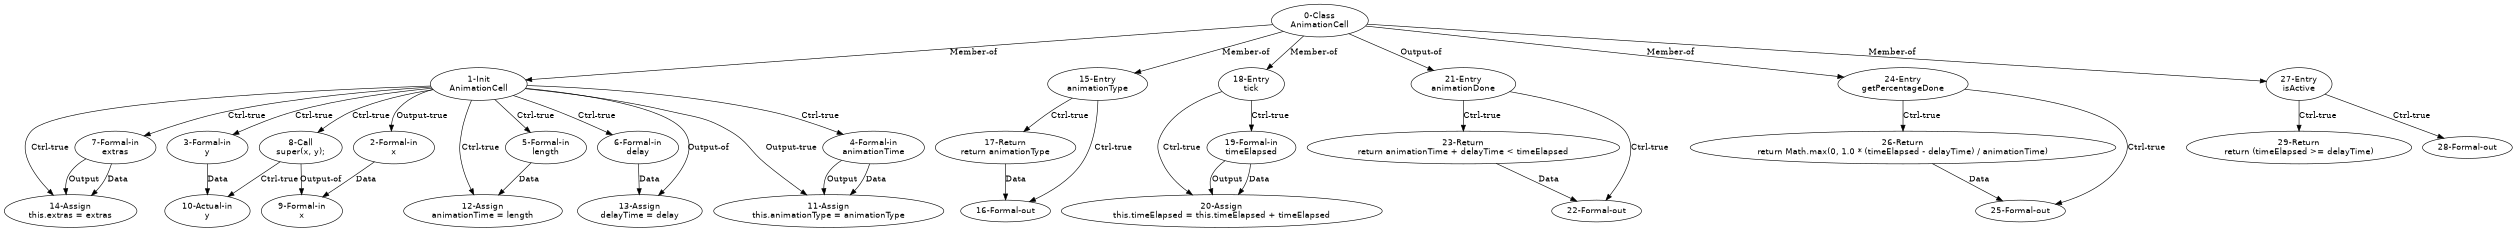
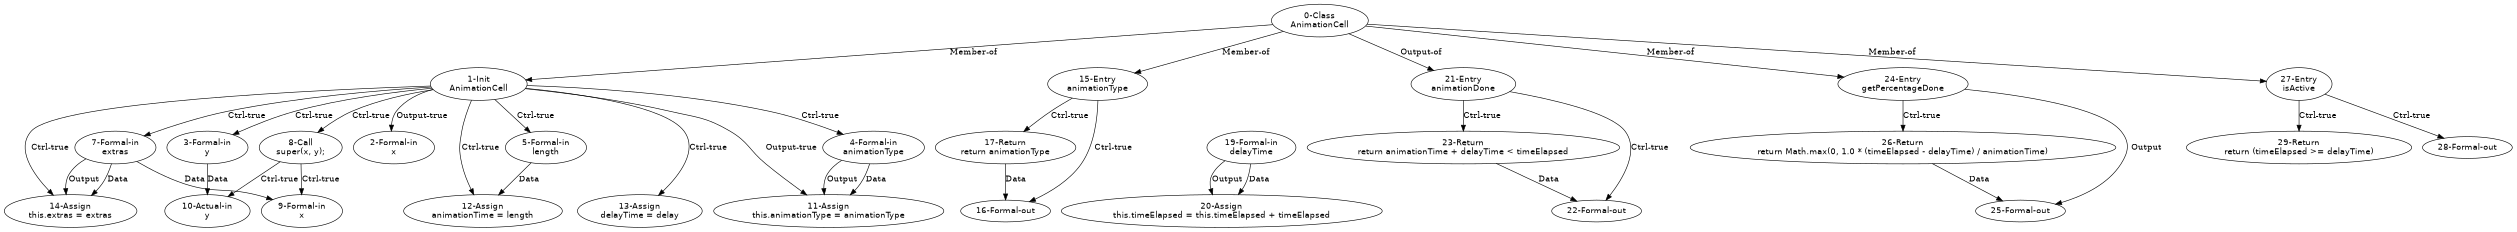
(1251, 84) -> none
(638, 148) -> none
(709, 148) -> (709, 148)
(874, 148) -> (874, 148)
(1251, 148) -> (1251, 148)
(2147, 148) -> (2147, 148)
(351, 178) -> (199, 188)
(321, 179) -> (321, 179)
